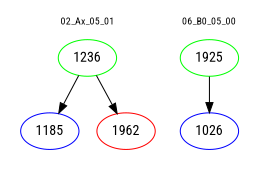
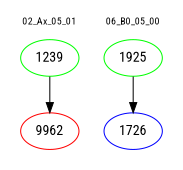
(87, 58) -> (50, 58)
(50, 131) -> none
(126, 131) -> (50, 131)
(209, 131) -> (133, 131)
